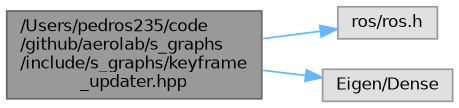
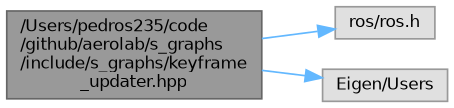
(388, 85) -> (385, 85)
